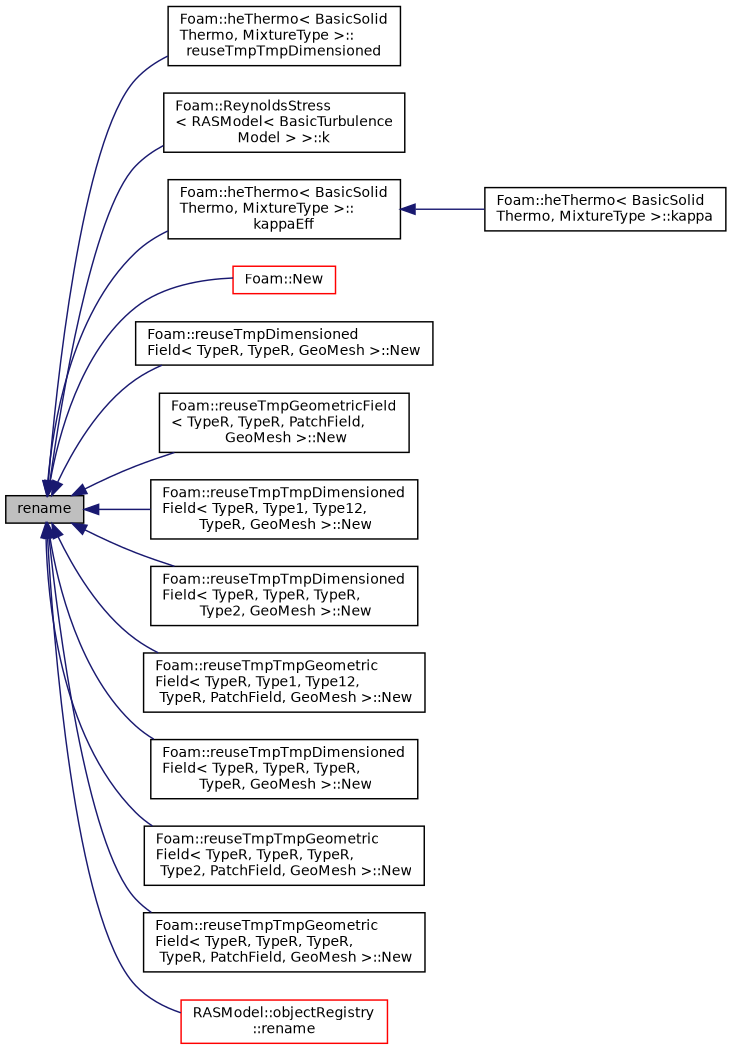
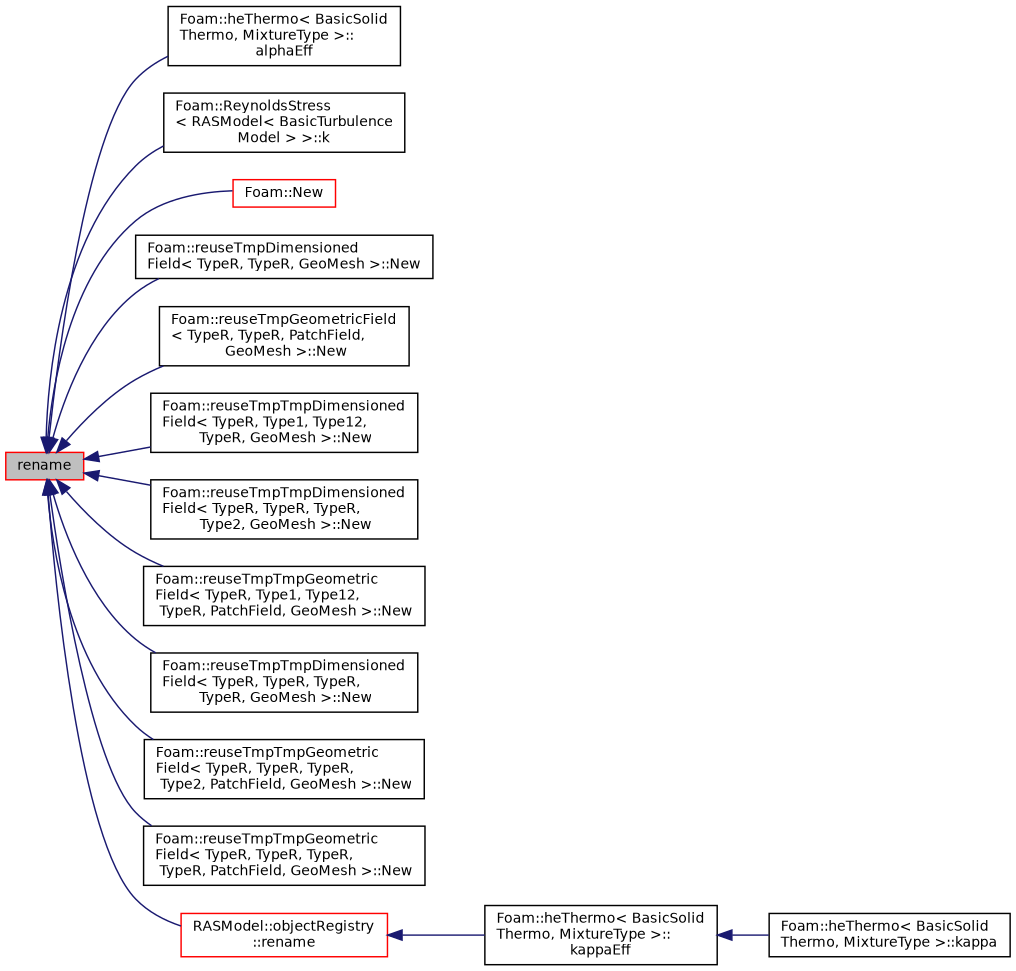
(284, 36) -> (284, 36)
(89, 321) -> (443, 935)
(45, 509) -> (45, 466)
